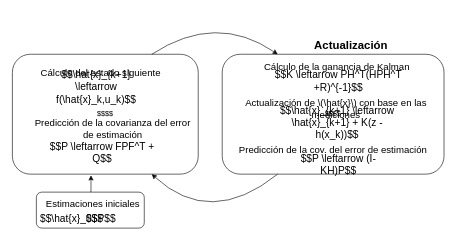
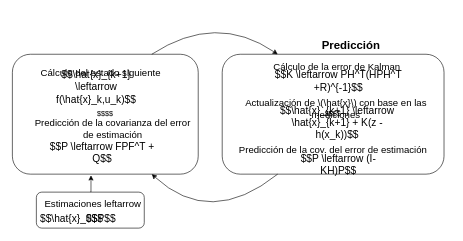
(351, 45) -> (351, 45)
(337, 66) -> (337, 66)
(93, 204) -> (93, 204)
